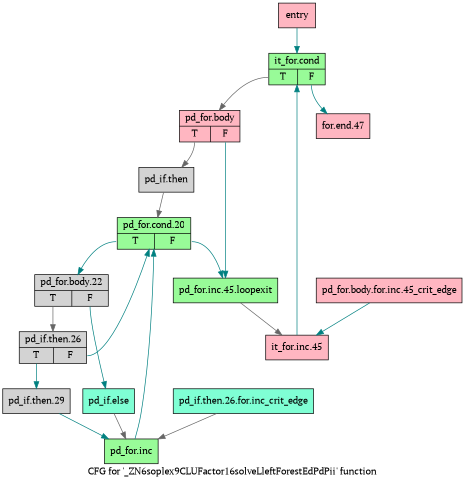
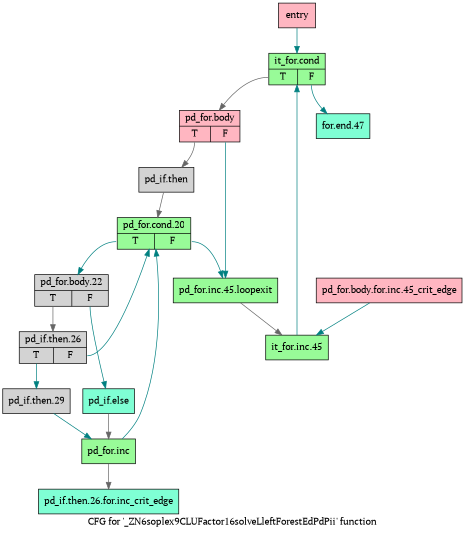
(343, 126) -> (343, 126)
(297, 348) -> (297, 348)
(191, 425) -> (109, 473)
